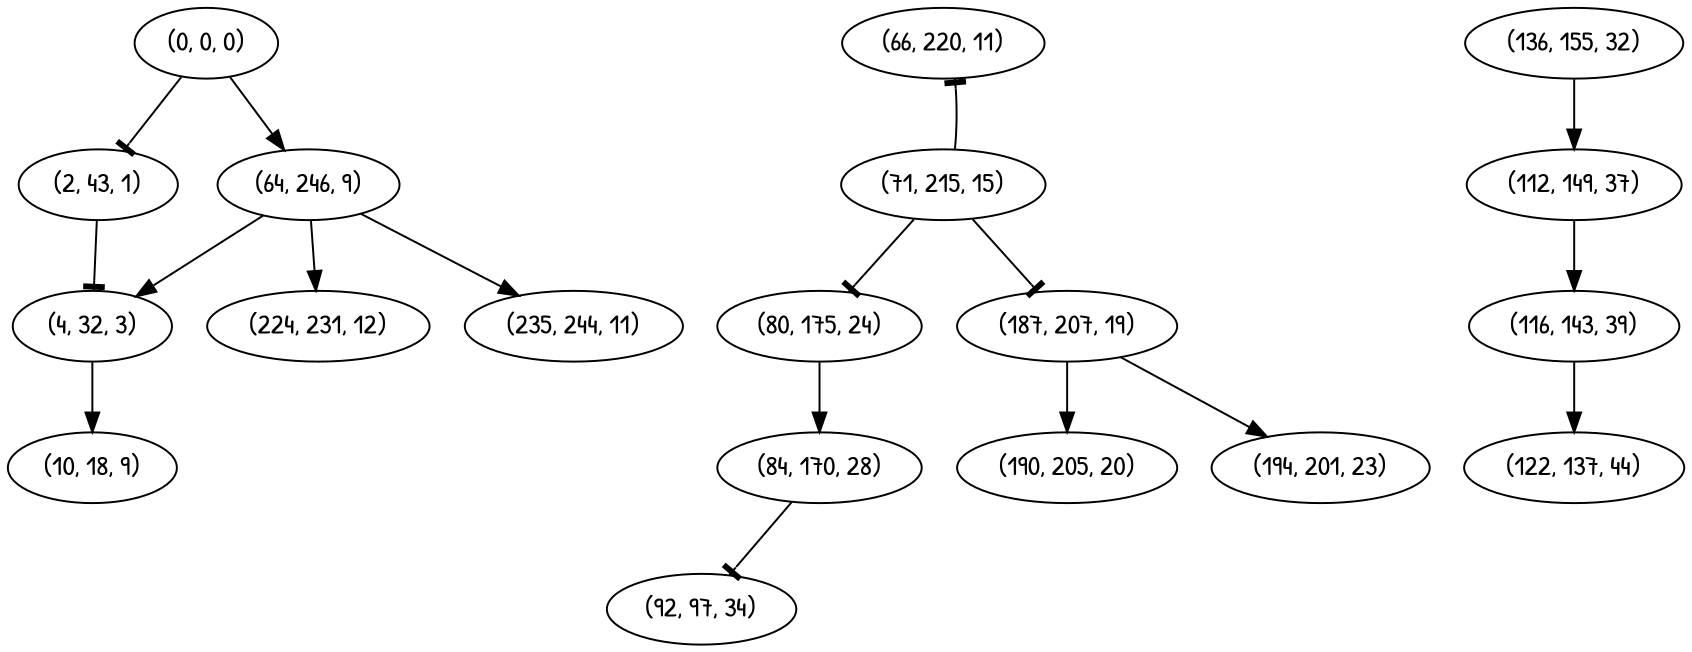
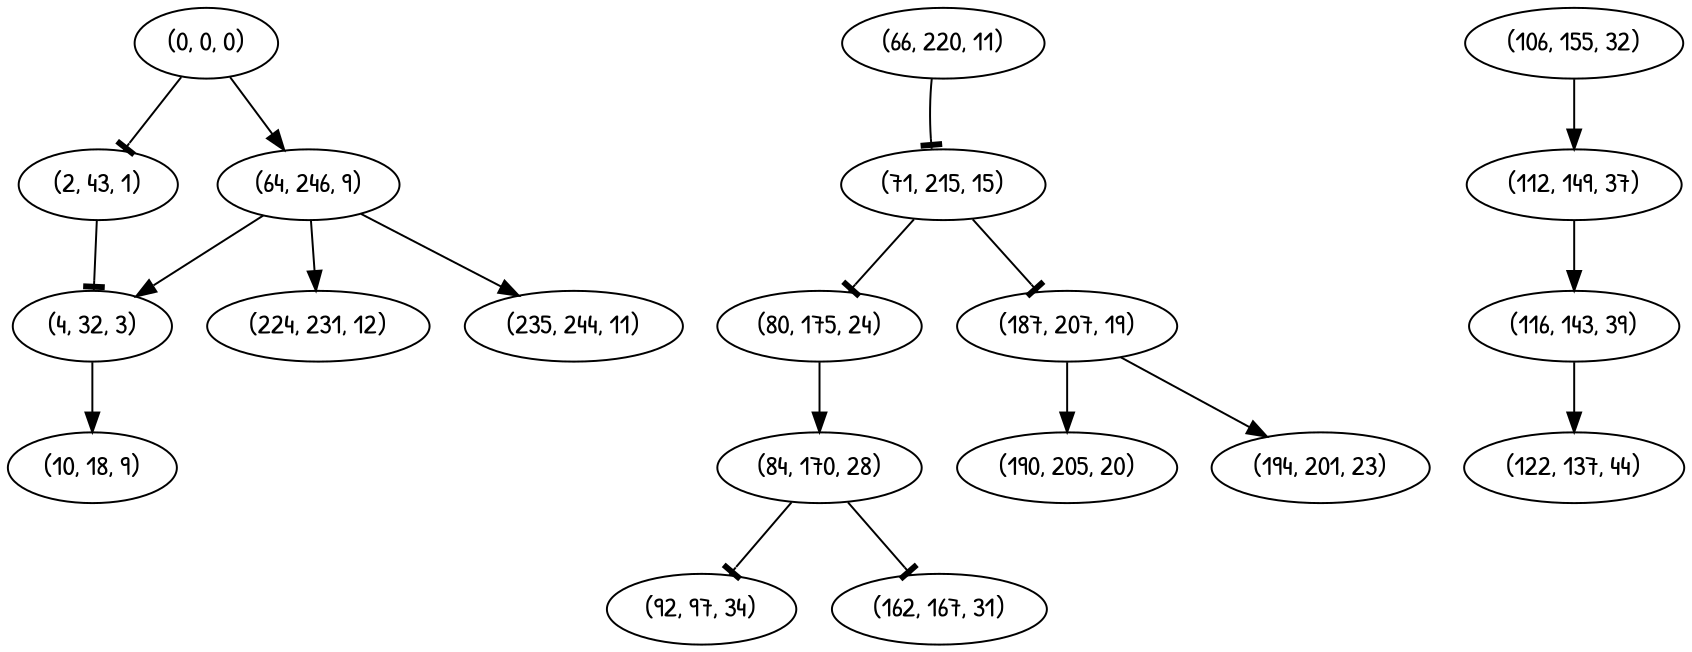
(1574, 43) -> (1574, 43)
(957, 119) -> (930, 109)
none -> (939, 609)
